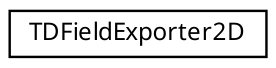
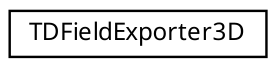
(138, 34) -> (138, 34)
